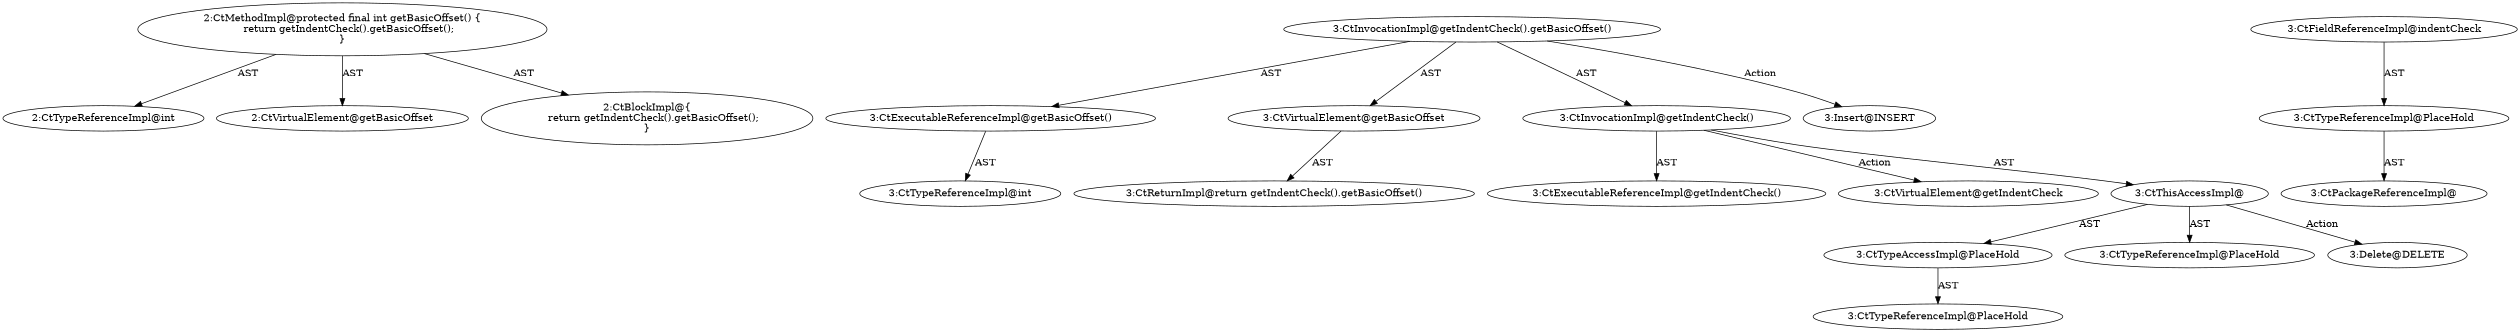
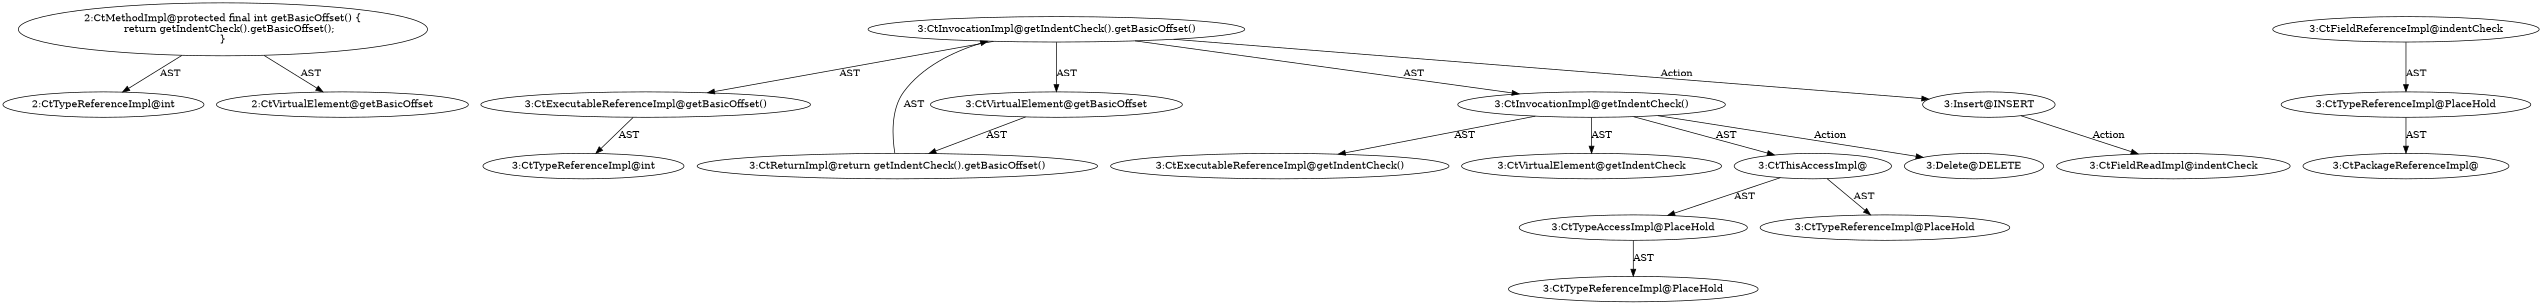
none -> (913, 81)
(647, 118) -> none
(1875, 163) -> (1602, 135)
none -> (2173, 166)
(2291, 224) -> (1787, 136)
